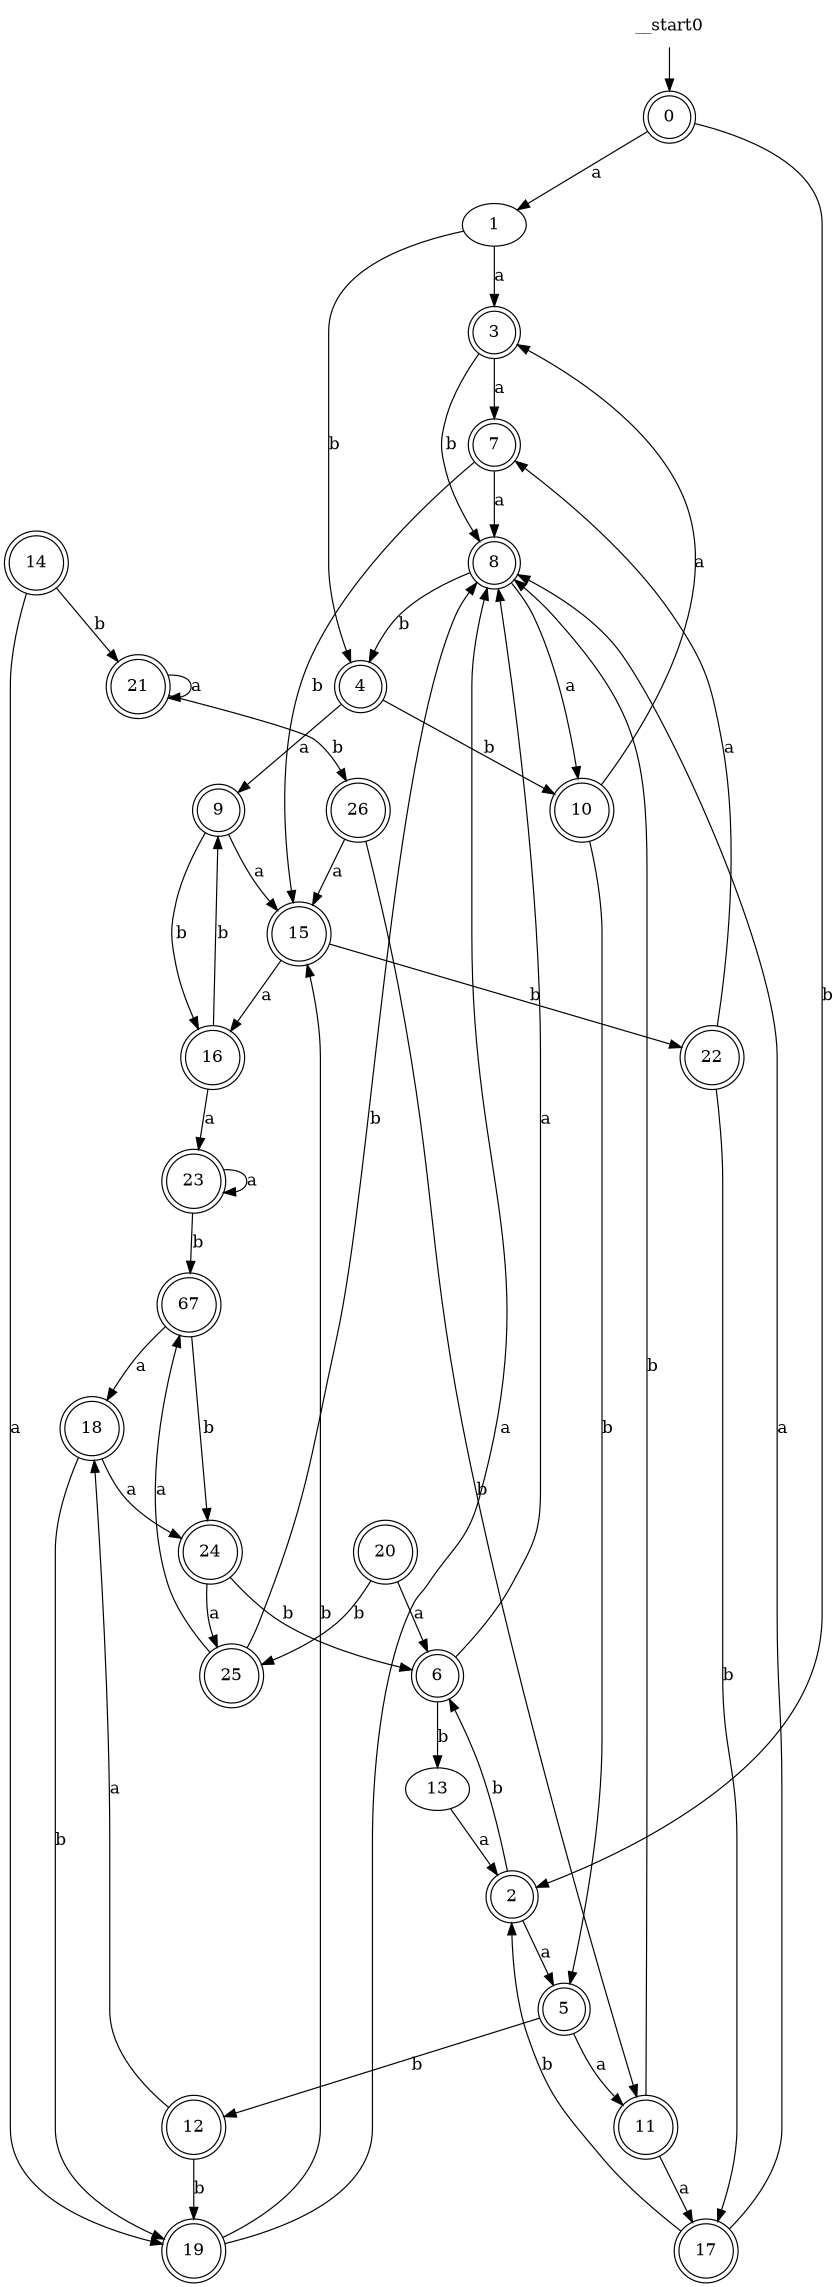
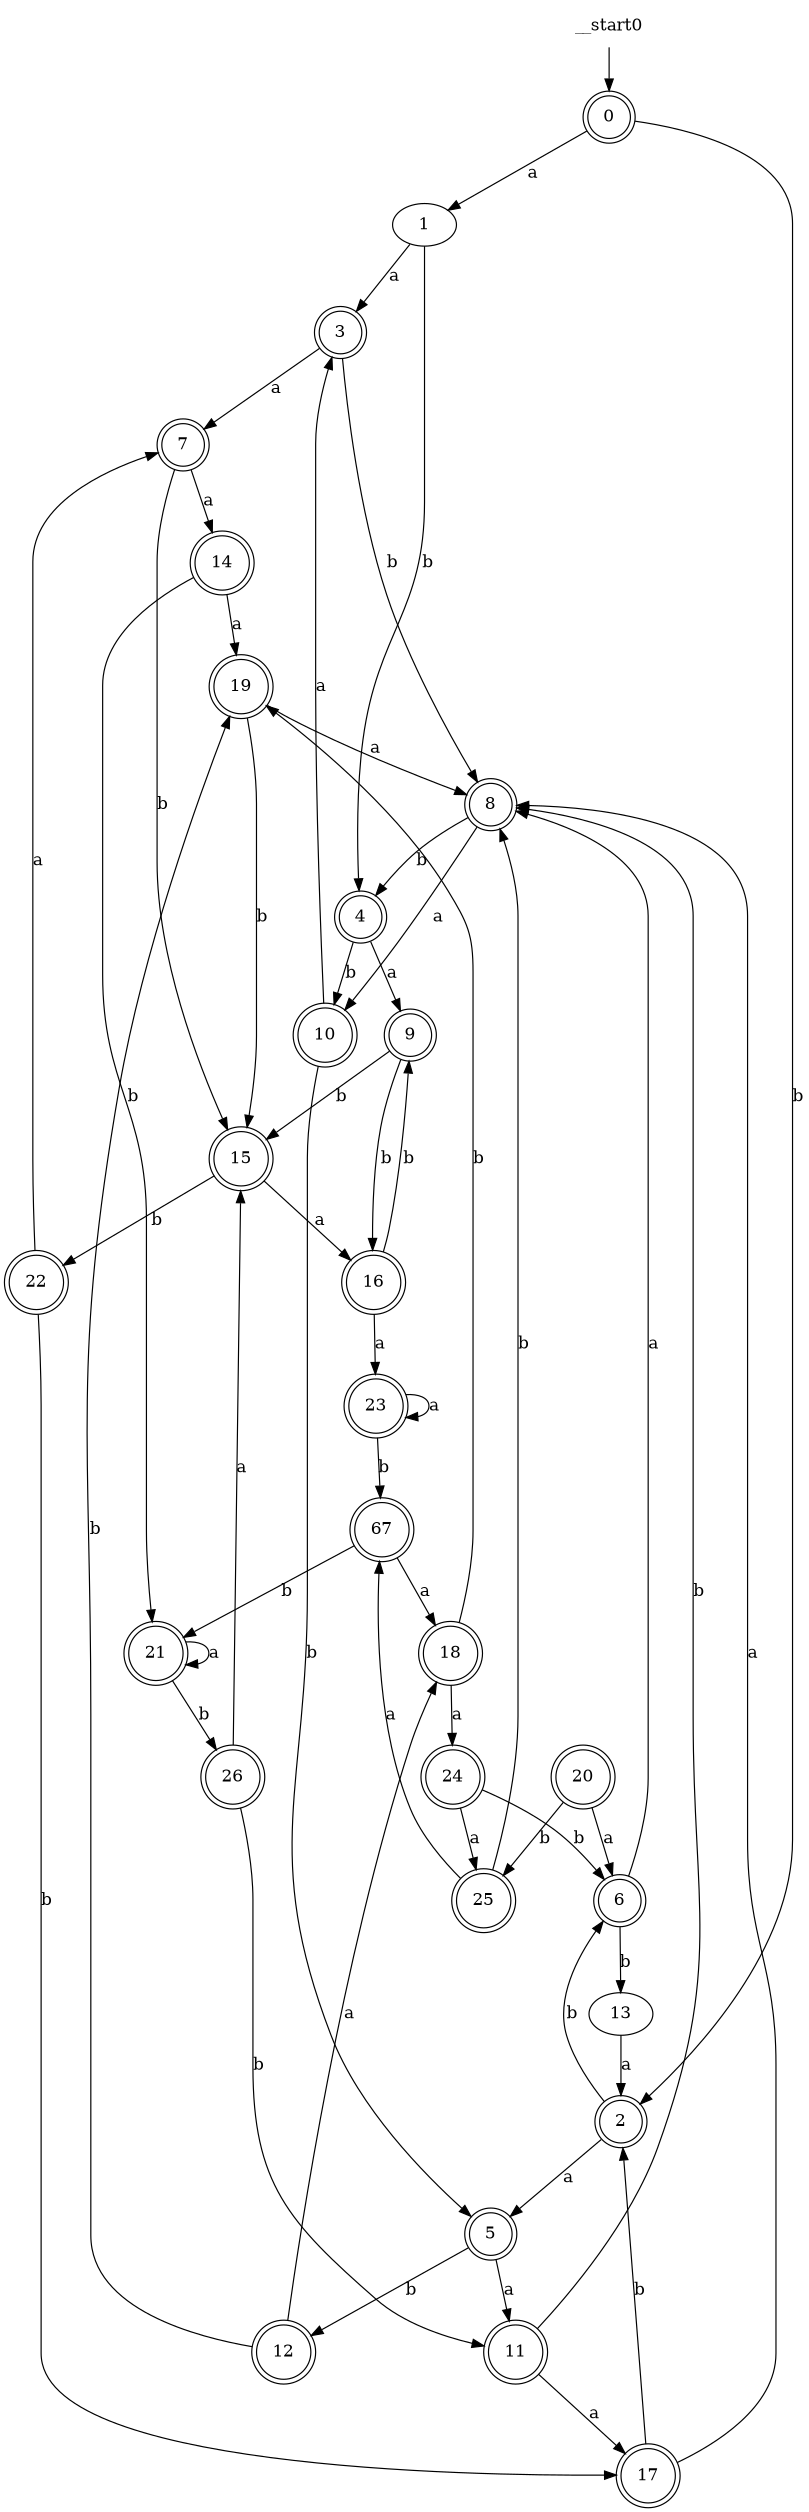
(494, 498) -> (200, 496)
(259, 872) -> (342, 1097)
(199, 1423) -> (274, 1589)
